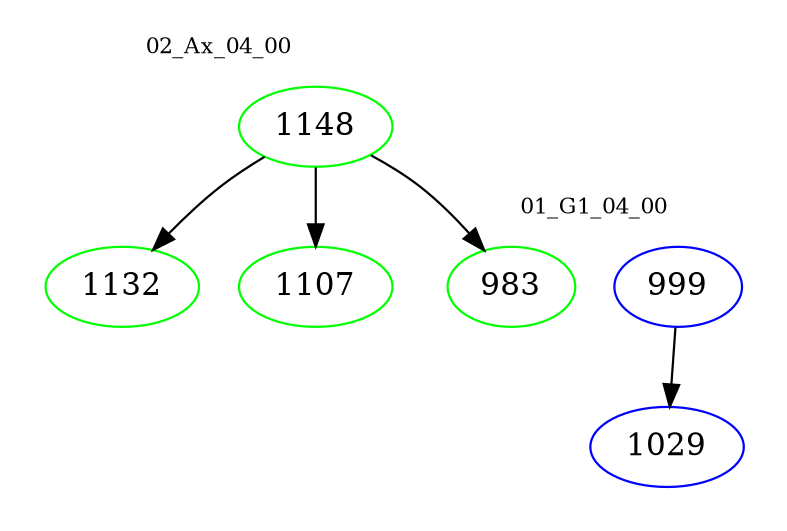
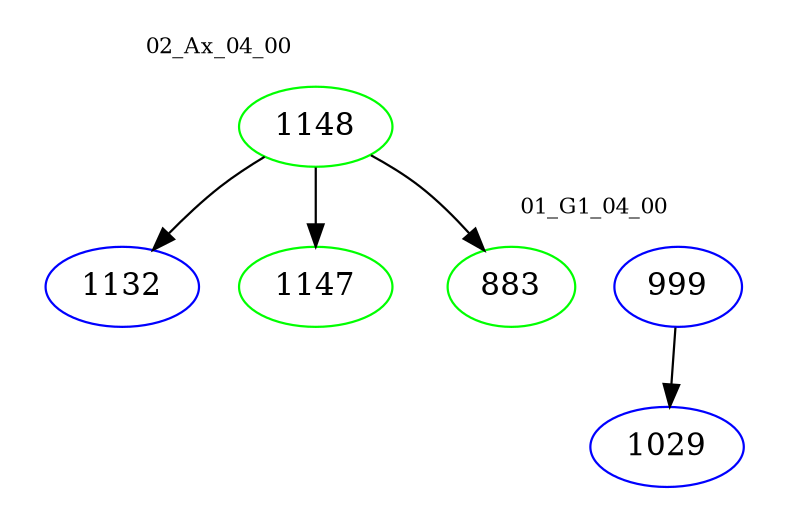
(122, 287) -> (122, 287)
(316, 287) -> (316, 287)
(511, 287) -> (511, 287)
